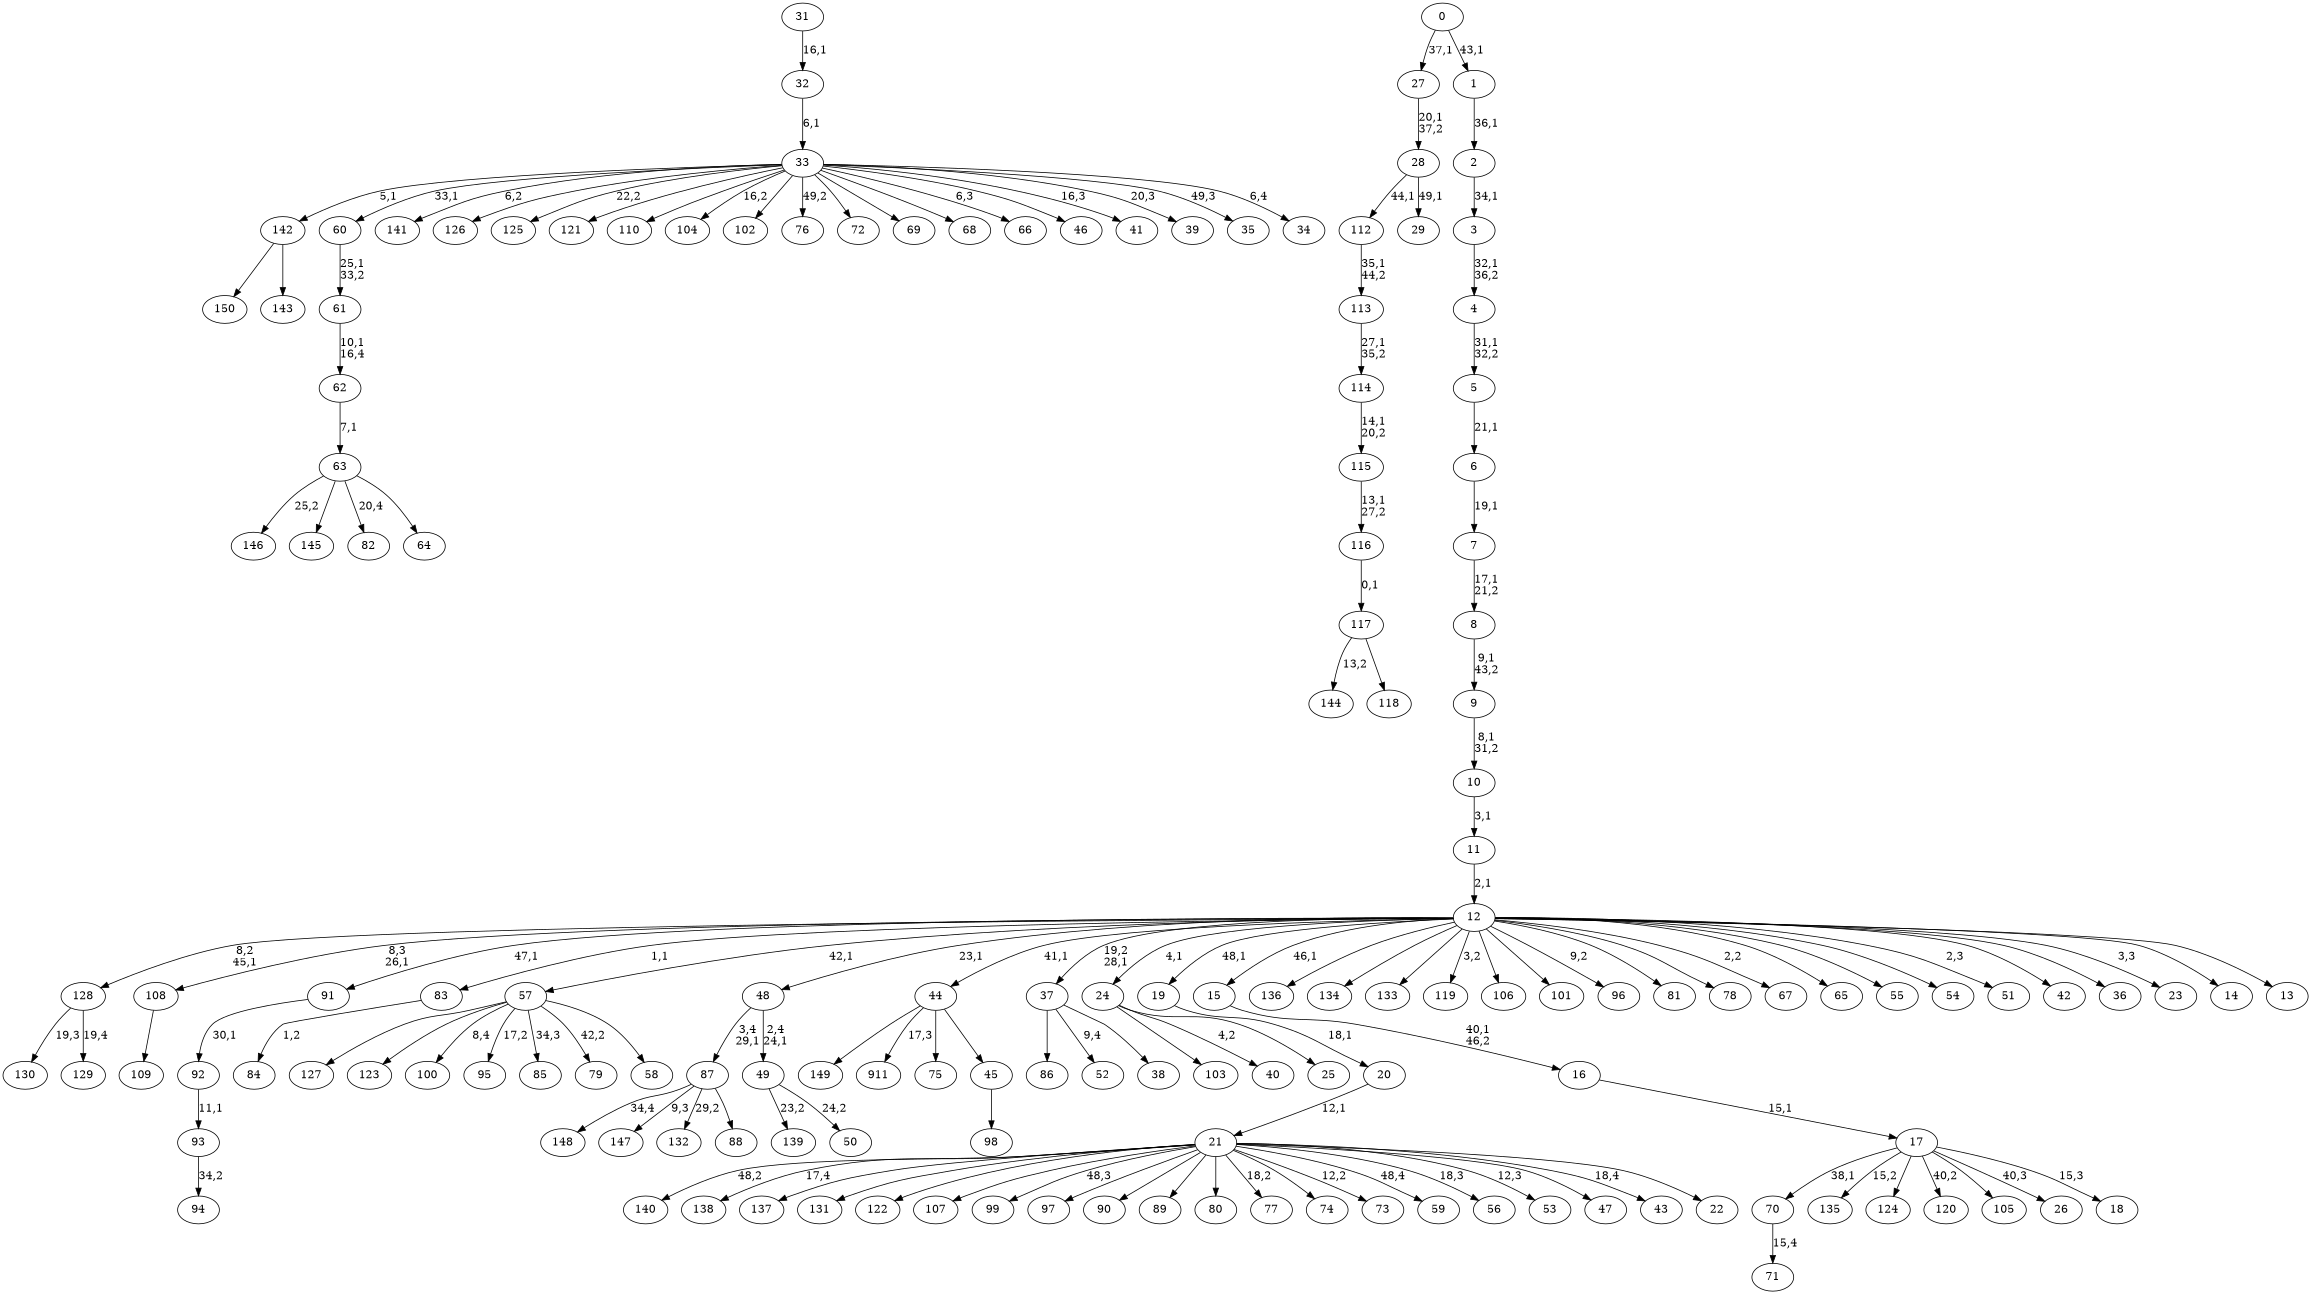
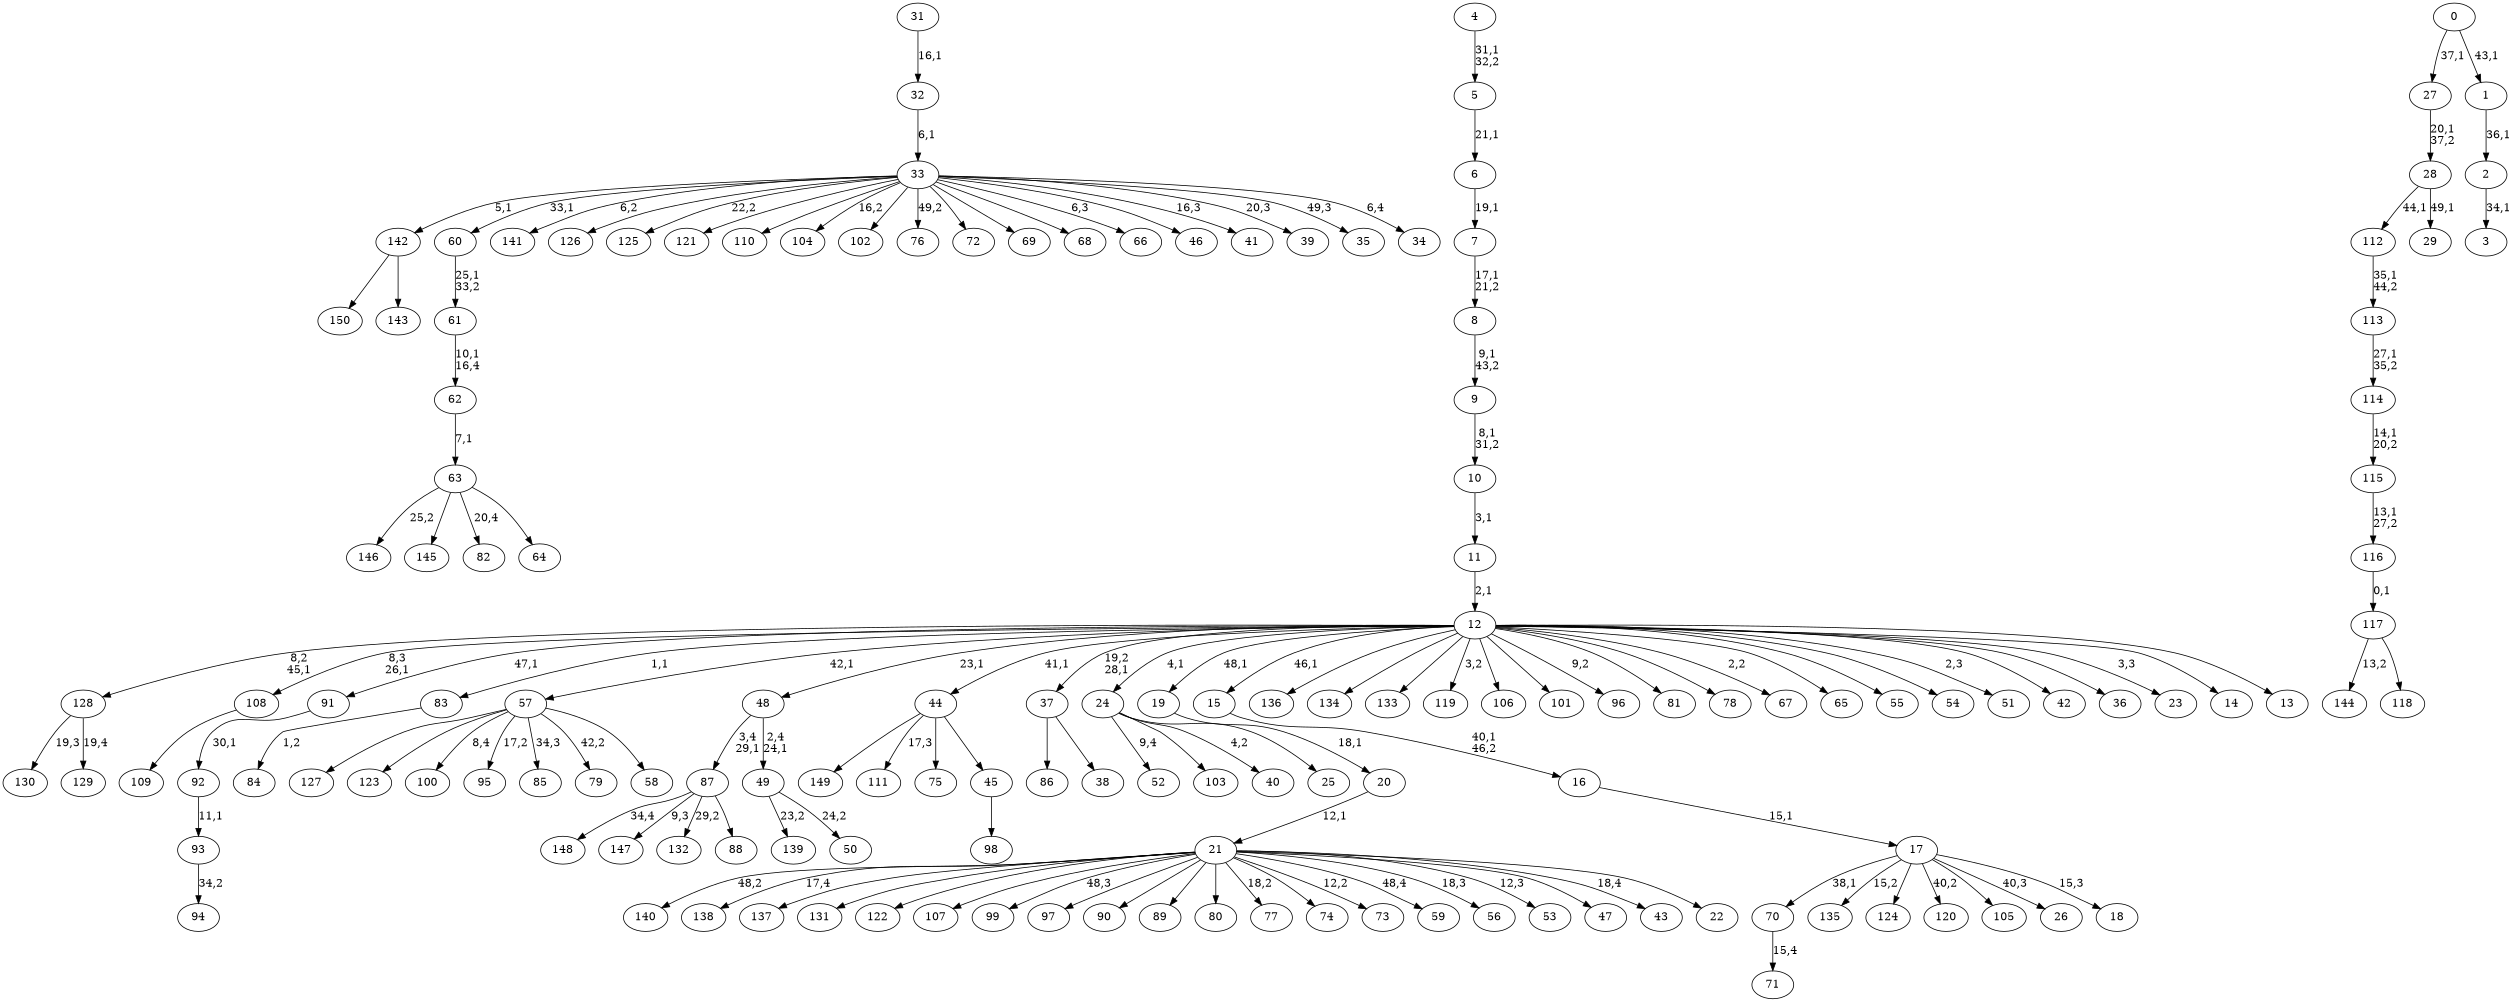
(1474, 266) -> none
(1073, 1033) -> (1128, 740)
(879, 1075) -> (879, 783)
